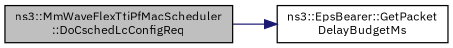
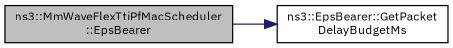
(119, 24) -> (119, 24)
